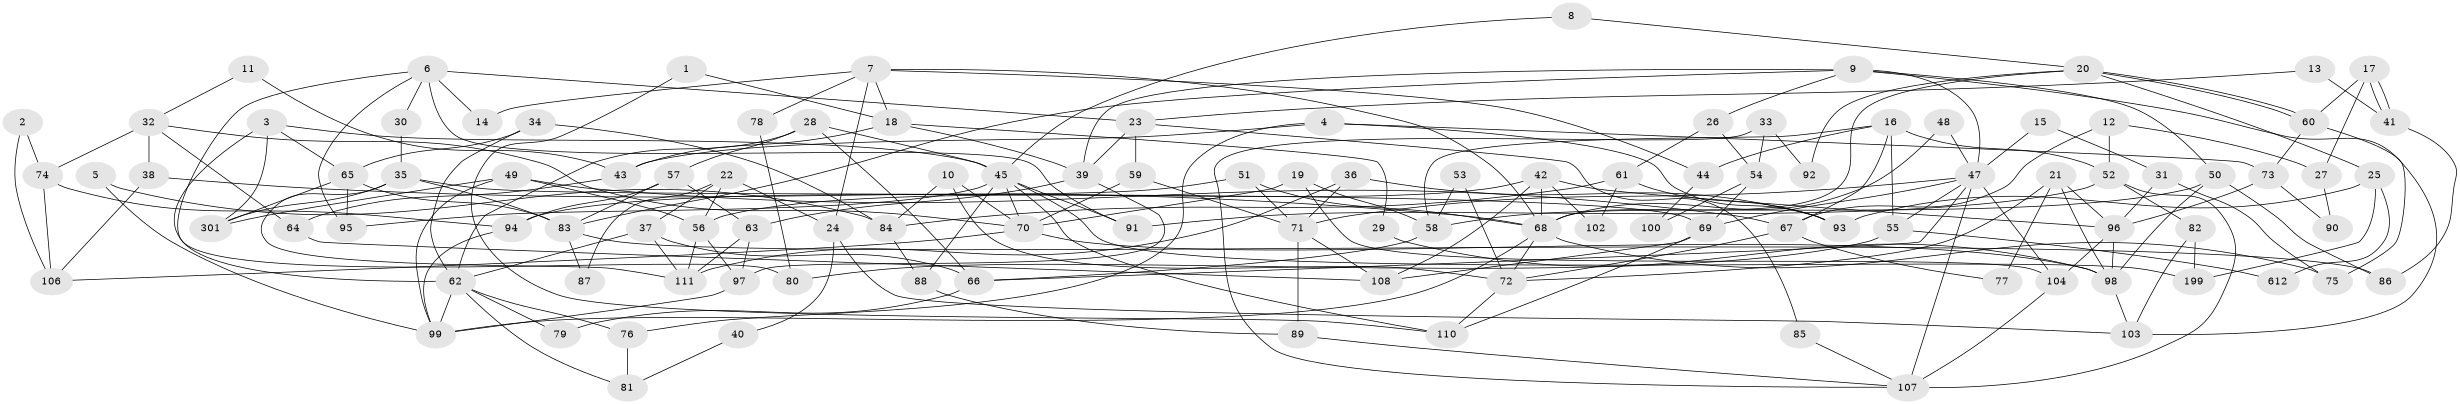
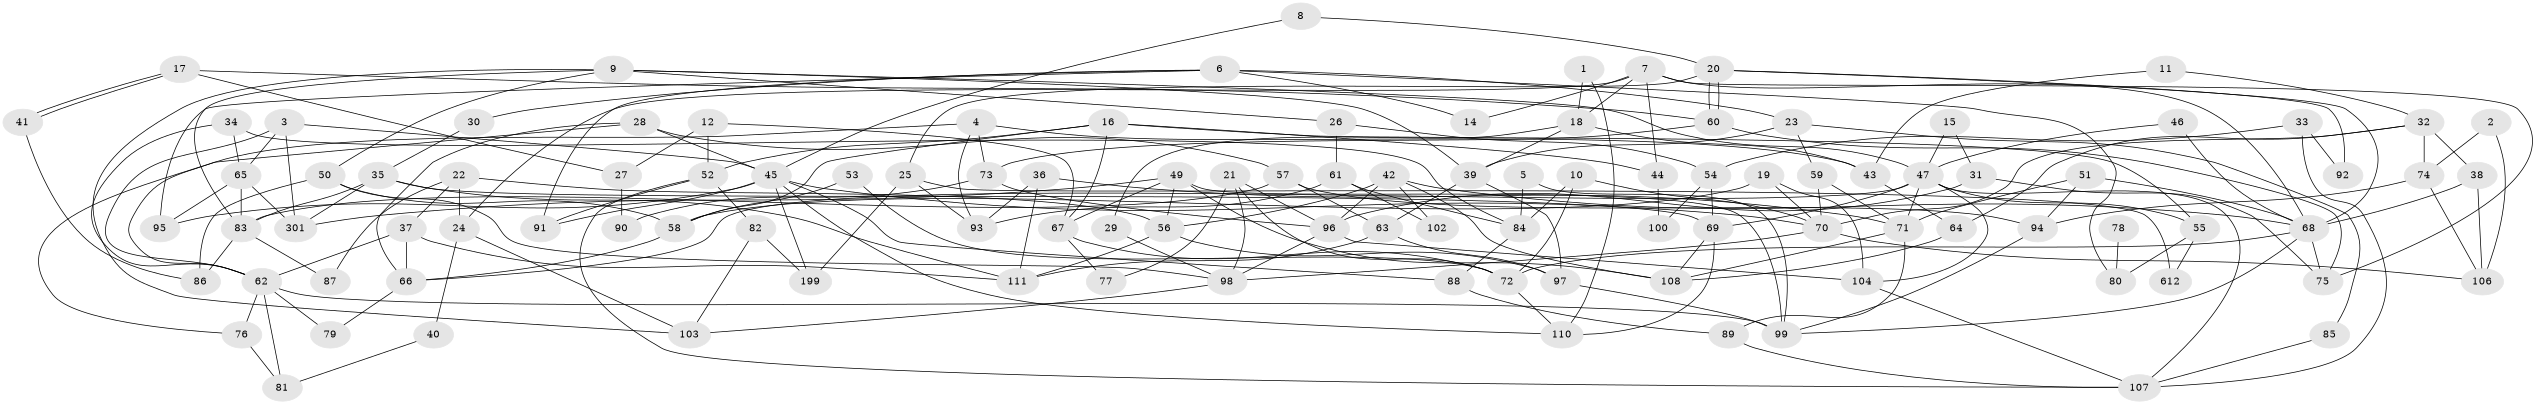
(2315, 69) -> none
(818, 94) -> (2230, 88)
(1944, 122) -> (2178, 122)
none -> (1413, 262)
